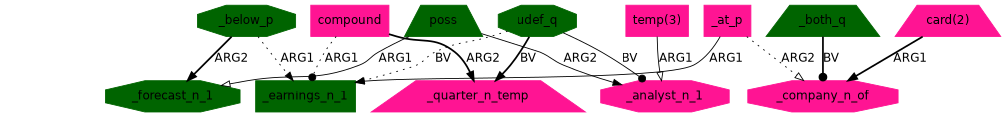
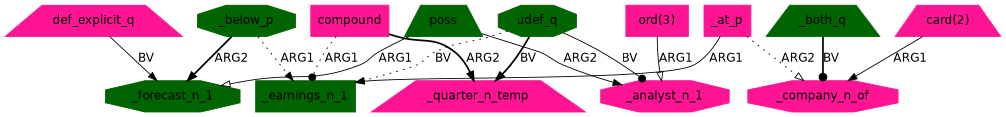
none -> (94, 21)
(657, 21) -> (657, 21)
(889, 56) -> (889, 56)
